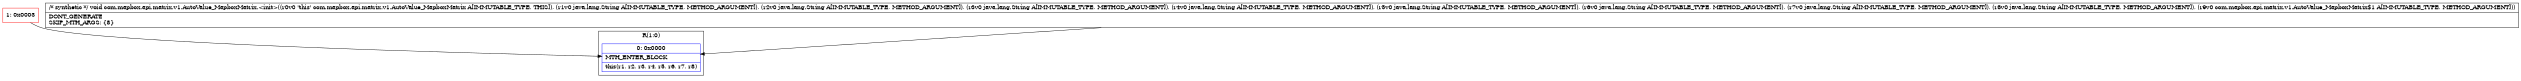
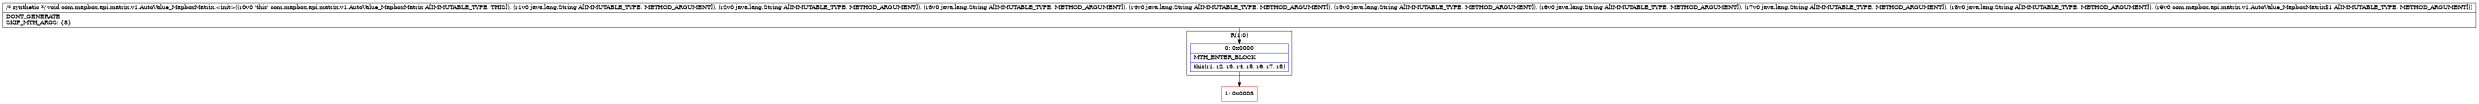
(313, 48) -> (1239, 78)
